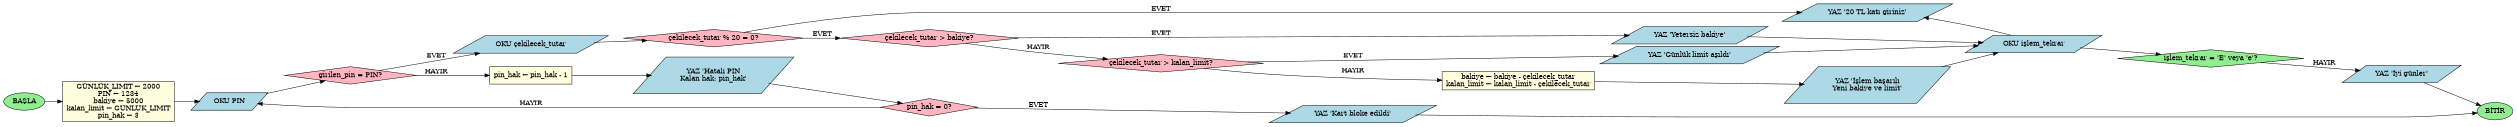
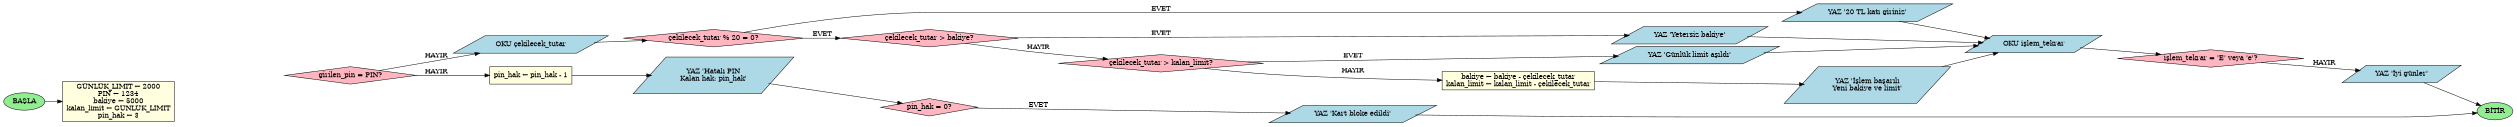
(1970, 26) -> (1942, 29)
(436, 56) -> (436, 56)
(2211, 58) -> (2211, 58)
(229, 101) -> none
